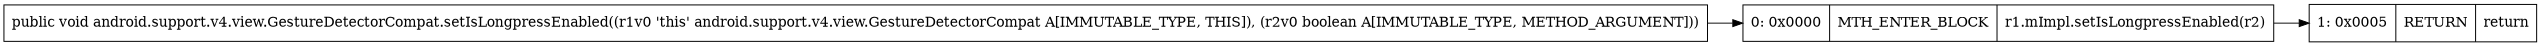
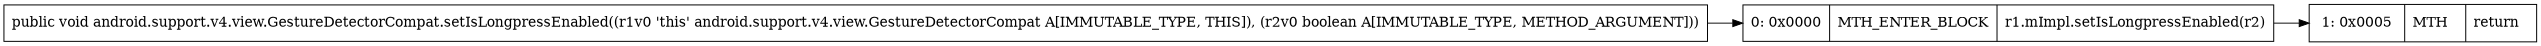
(2436, 23) -> (2430, 23)
